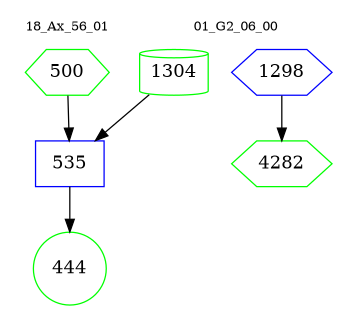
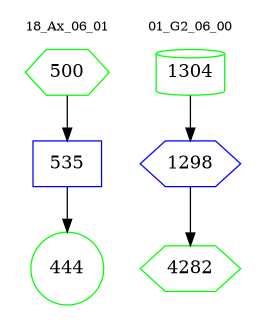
(67, 27) -> (67, 27)
(137, 105) -> (190, 112)
